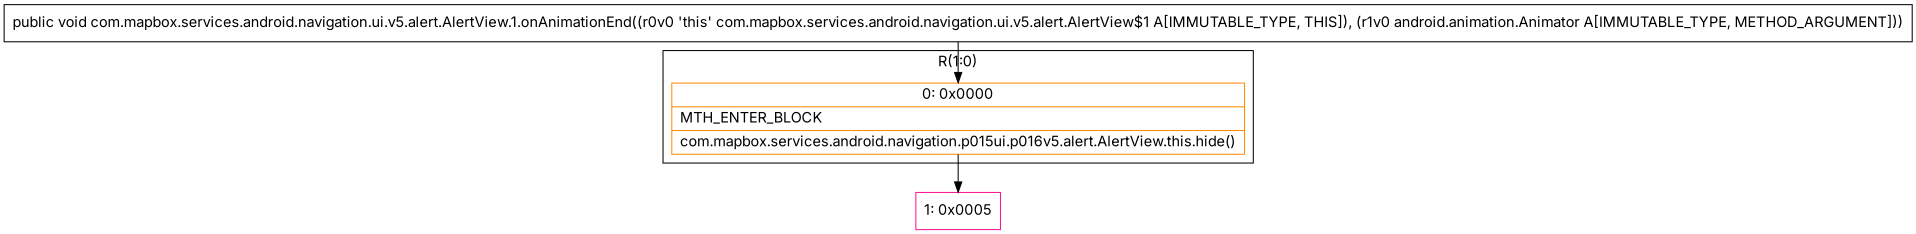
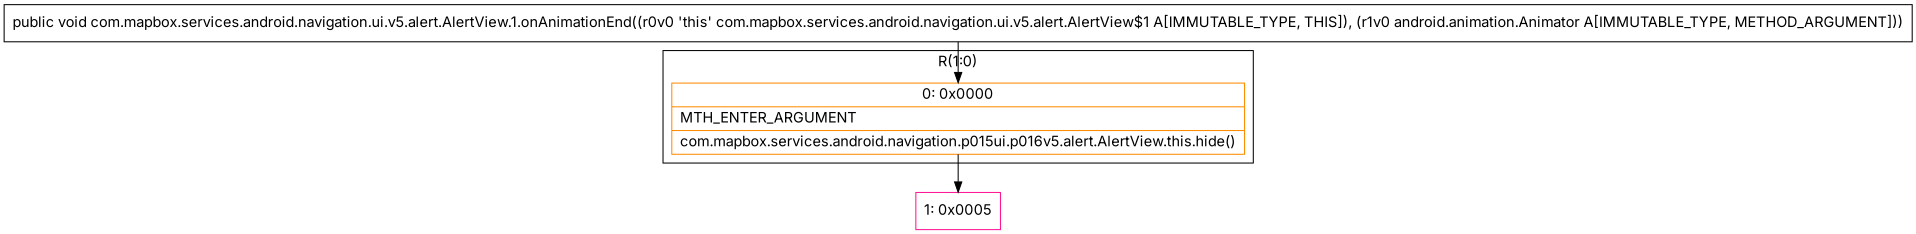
(752, 118) -> (769, 118)
